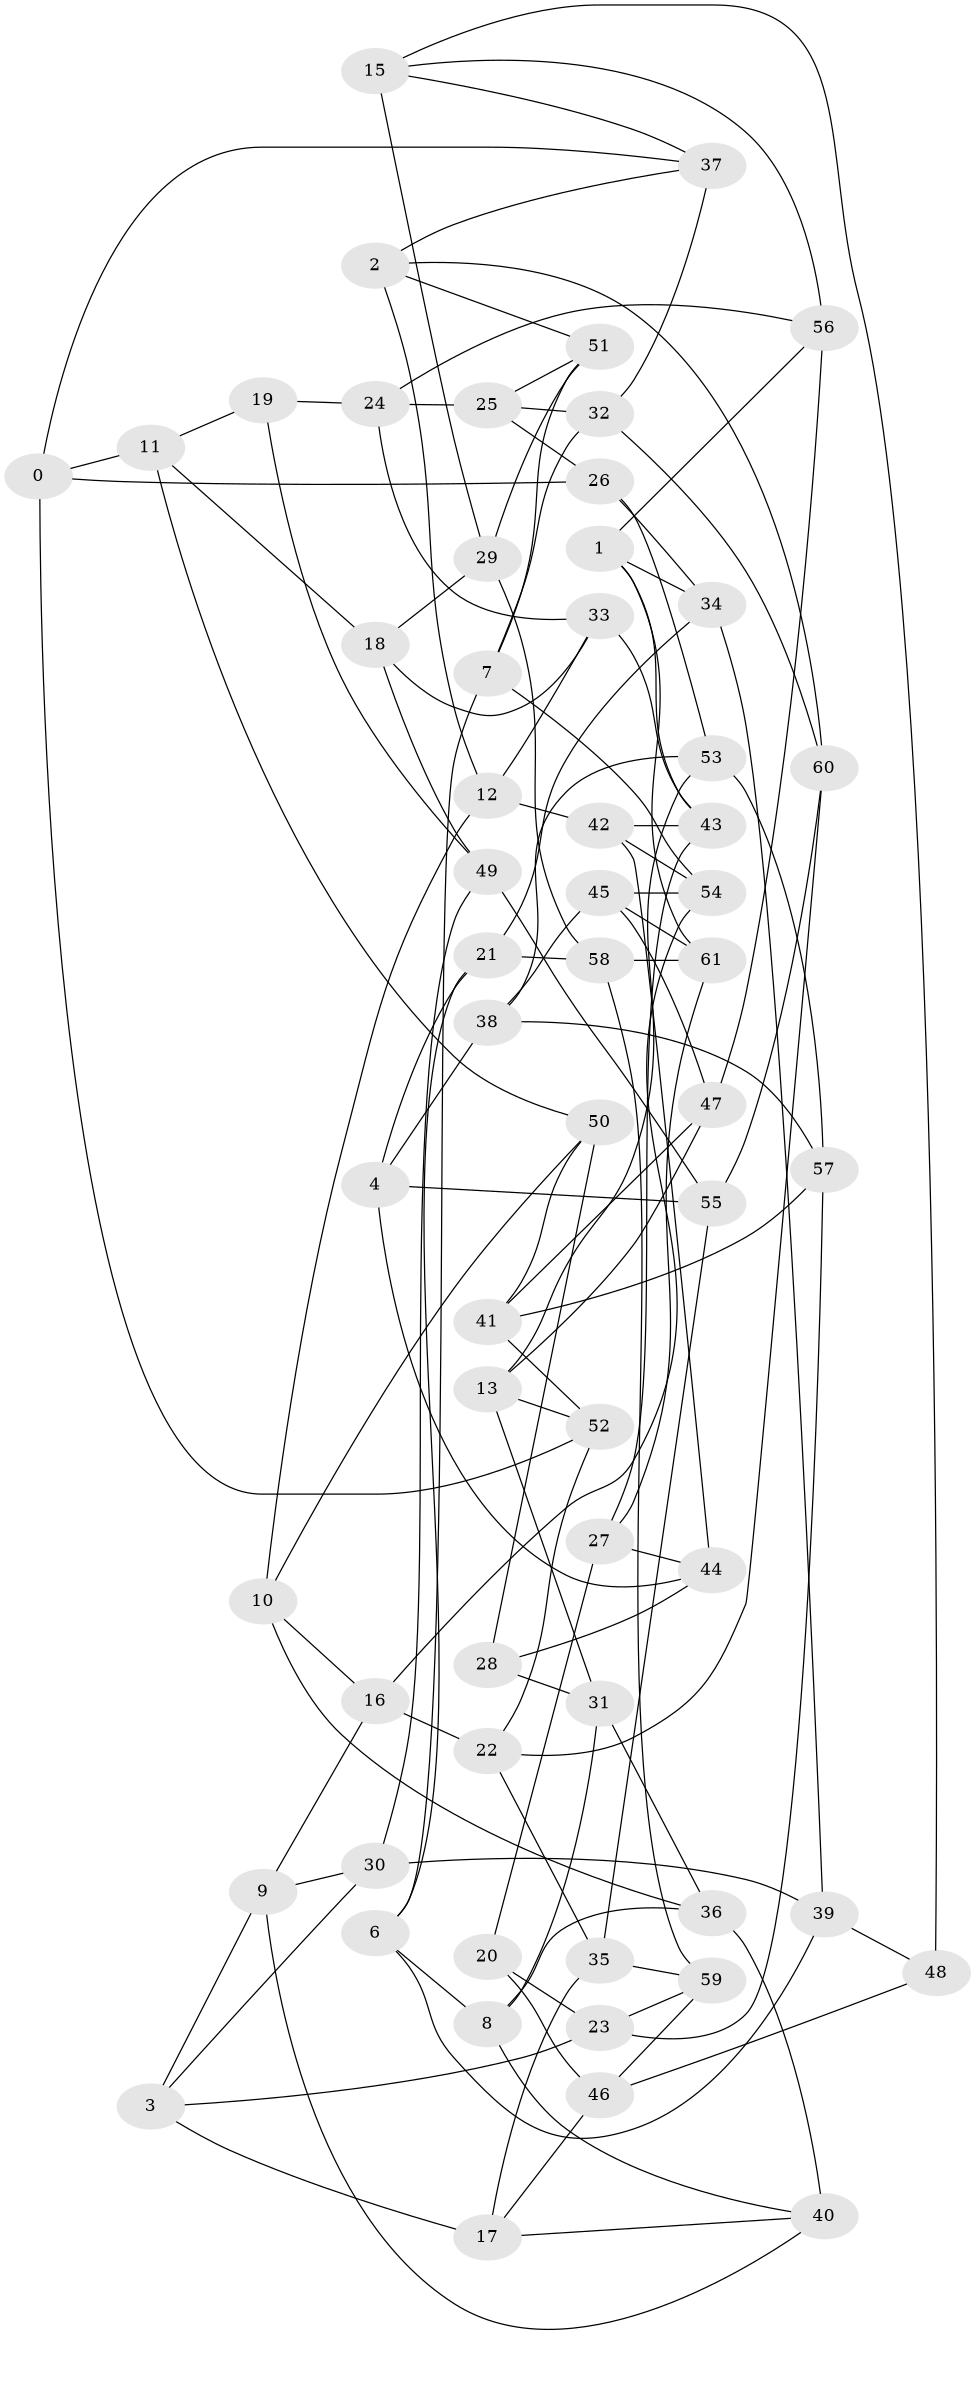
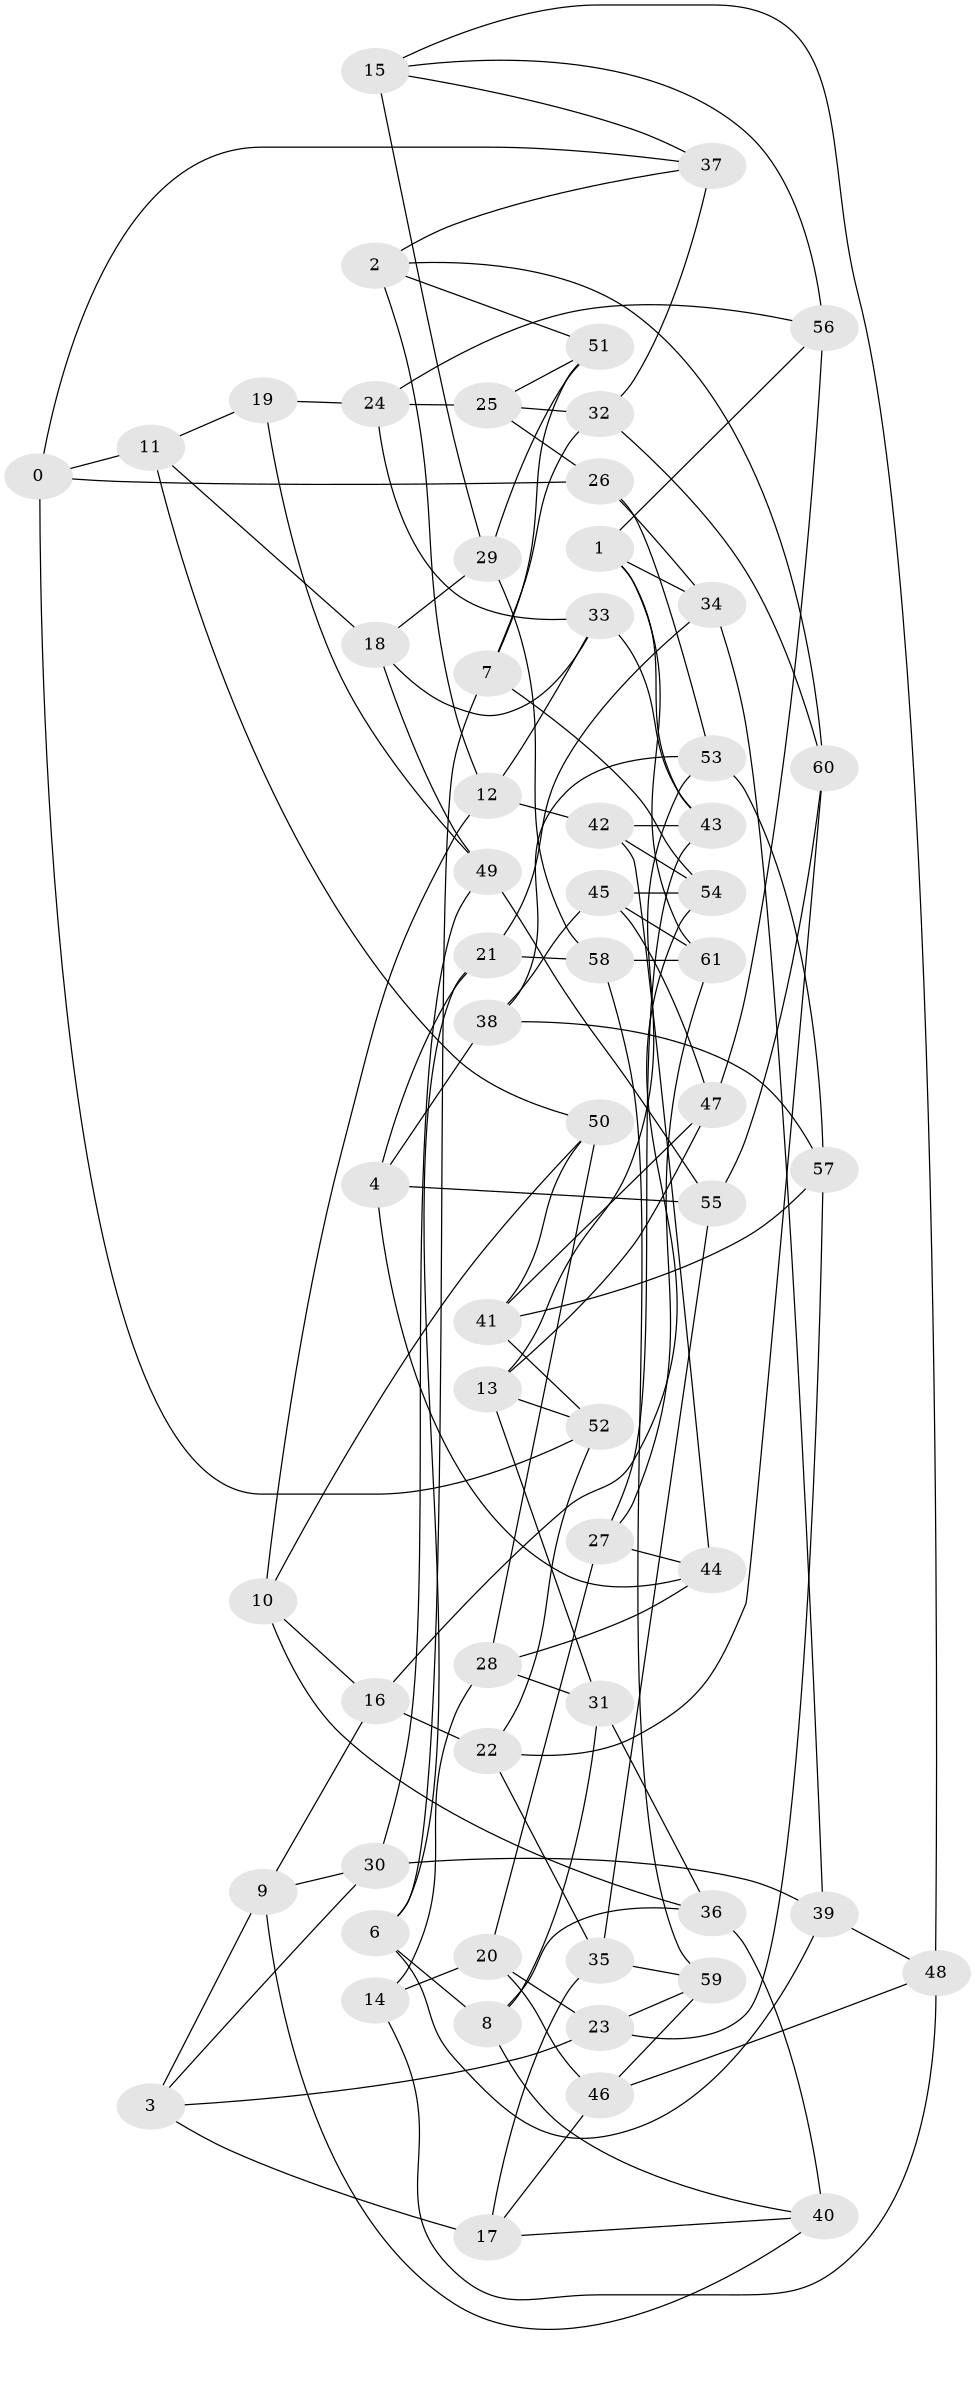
none -> (375, 2001)
